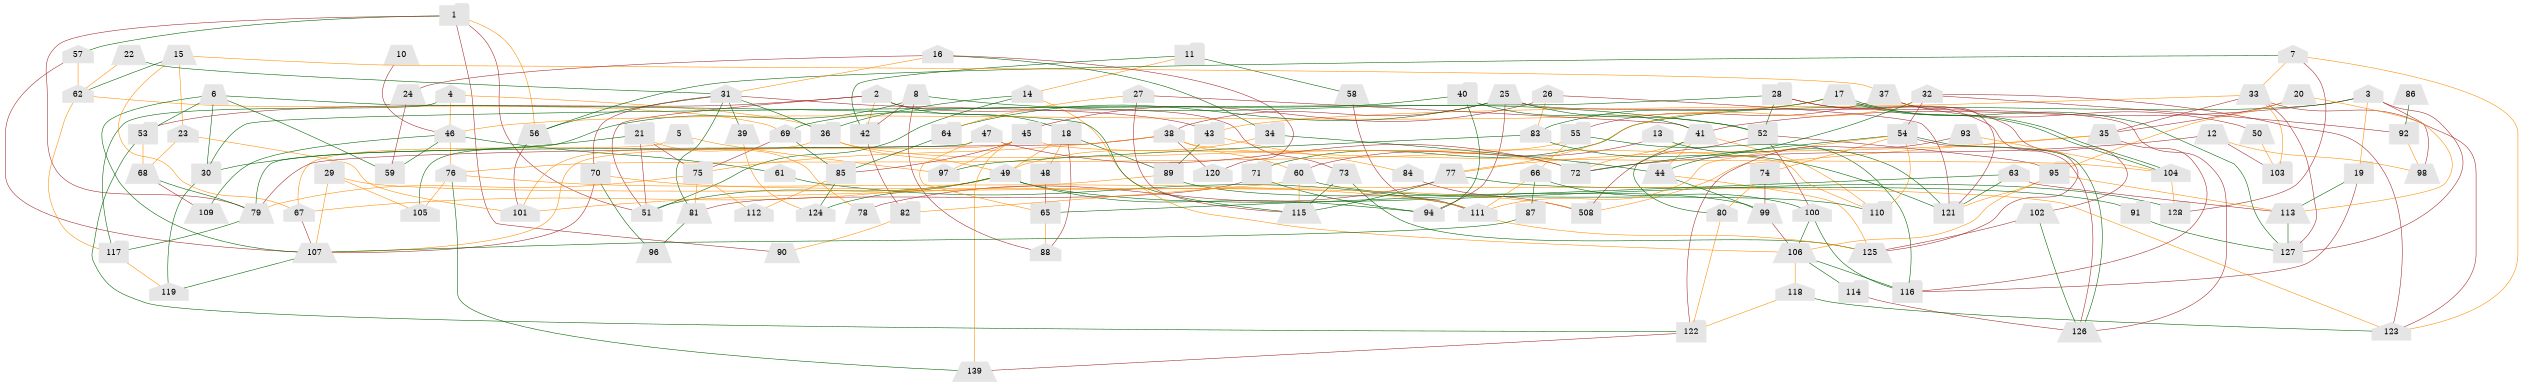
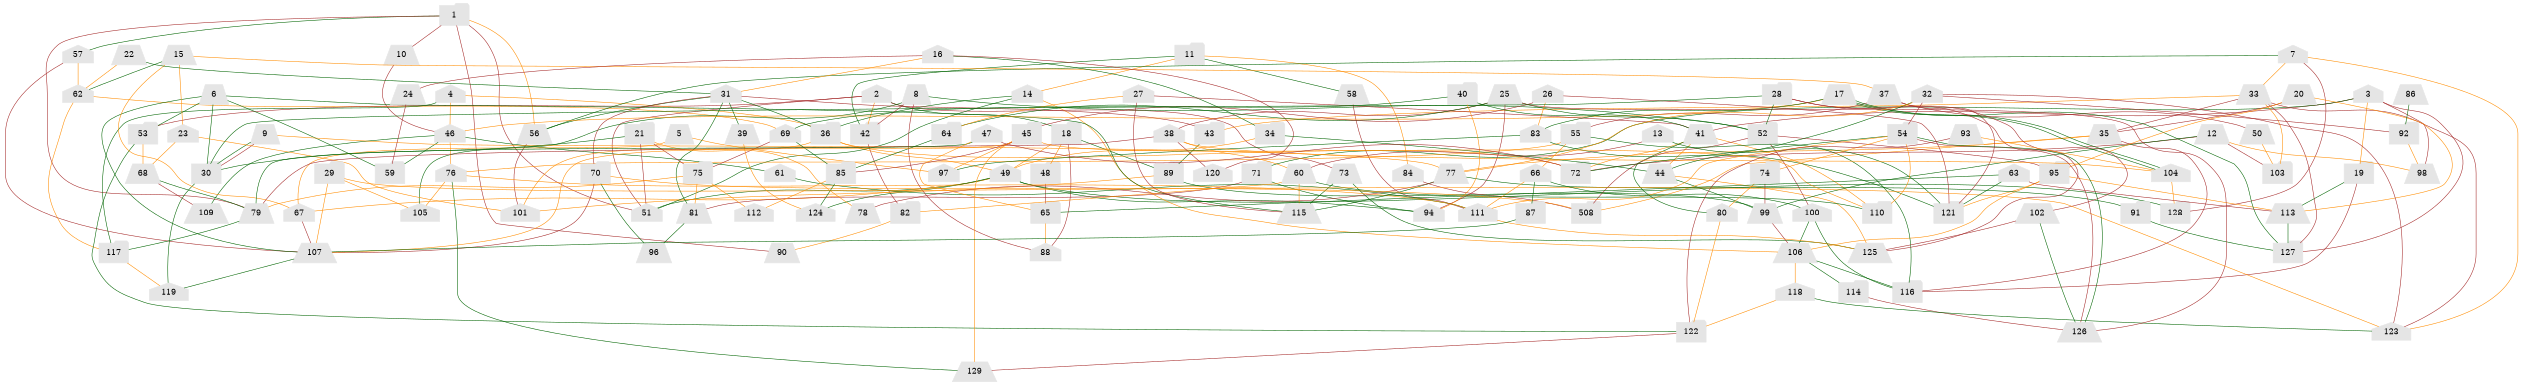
none -> (427, 36)
none -> (265, 134)
(966, 151) -> none
(1309, 154) -> (1322, 67)
(1479, 165) -> (1479, 165)
none -> (1975, 167)
(975, 372) -> (975, 372)
